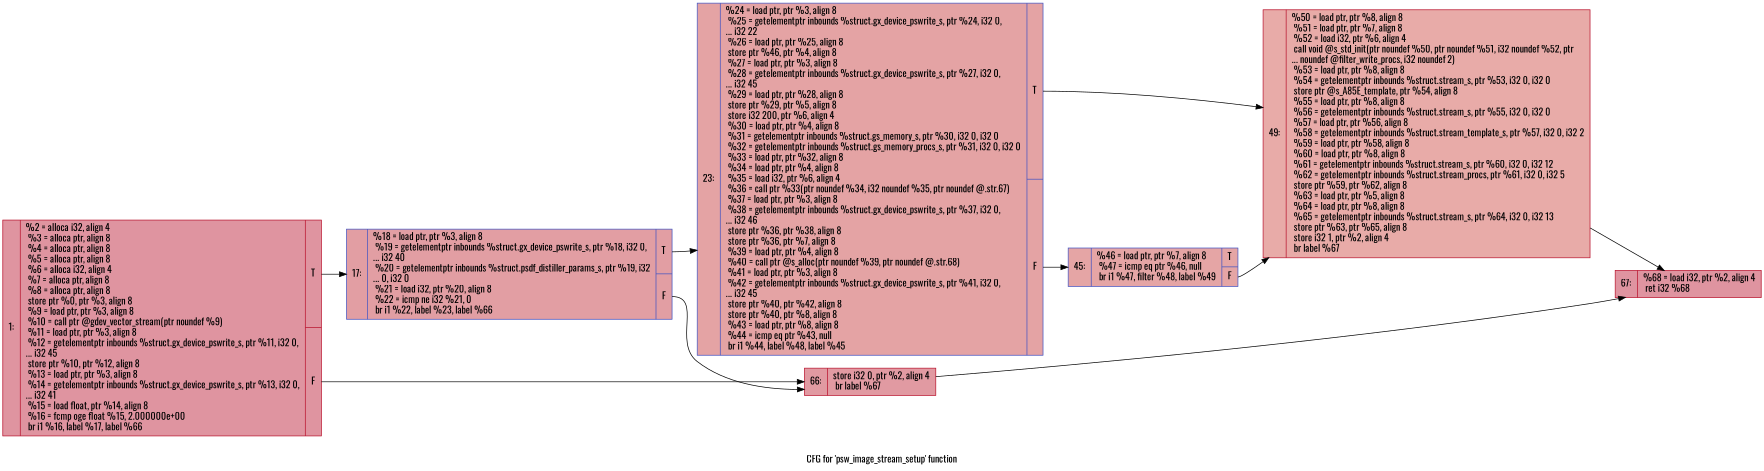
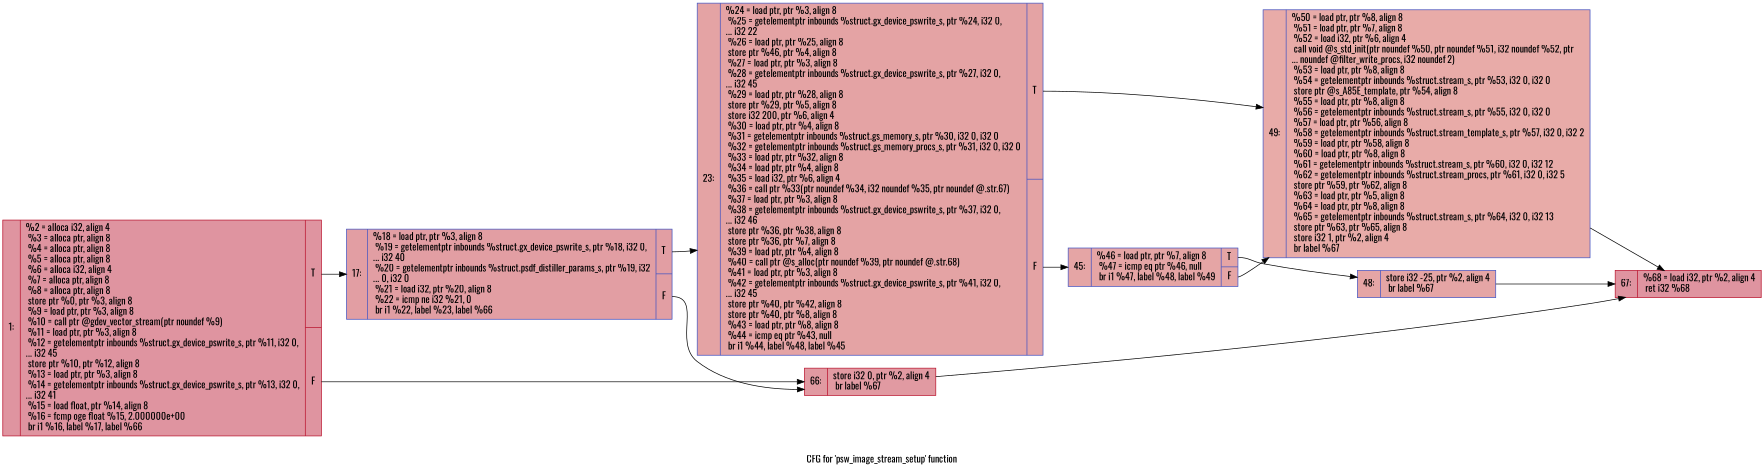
(1427, 134) -> (1427, 134)
(1157, 277) -> (1156, 277)
none -> (1427, 284)
